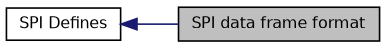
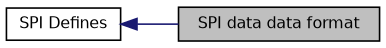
(279, 24) -> (279, 24)
